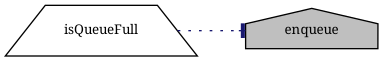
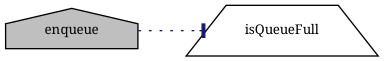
(208, 31) -> (169, 31)
